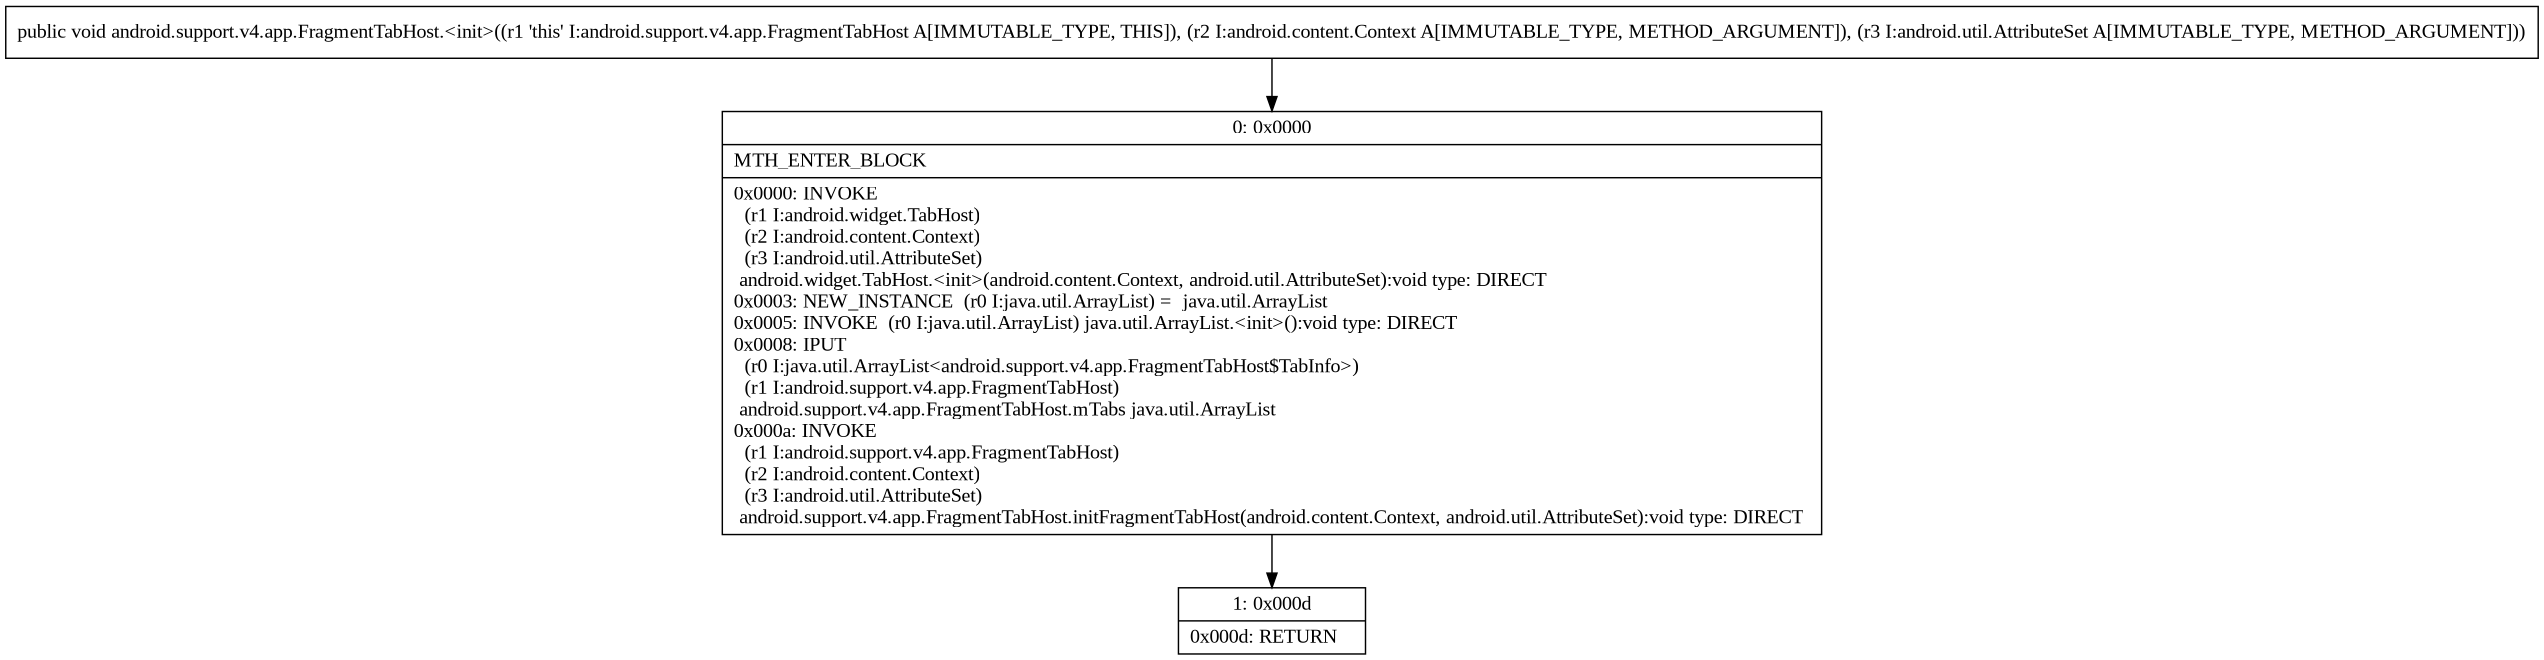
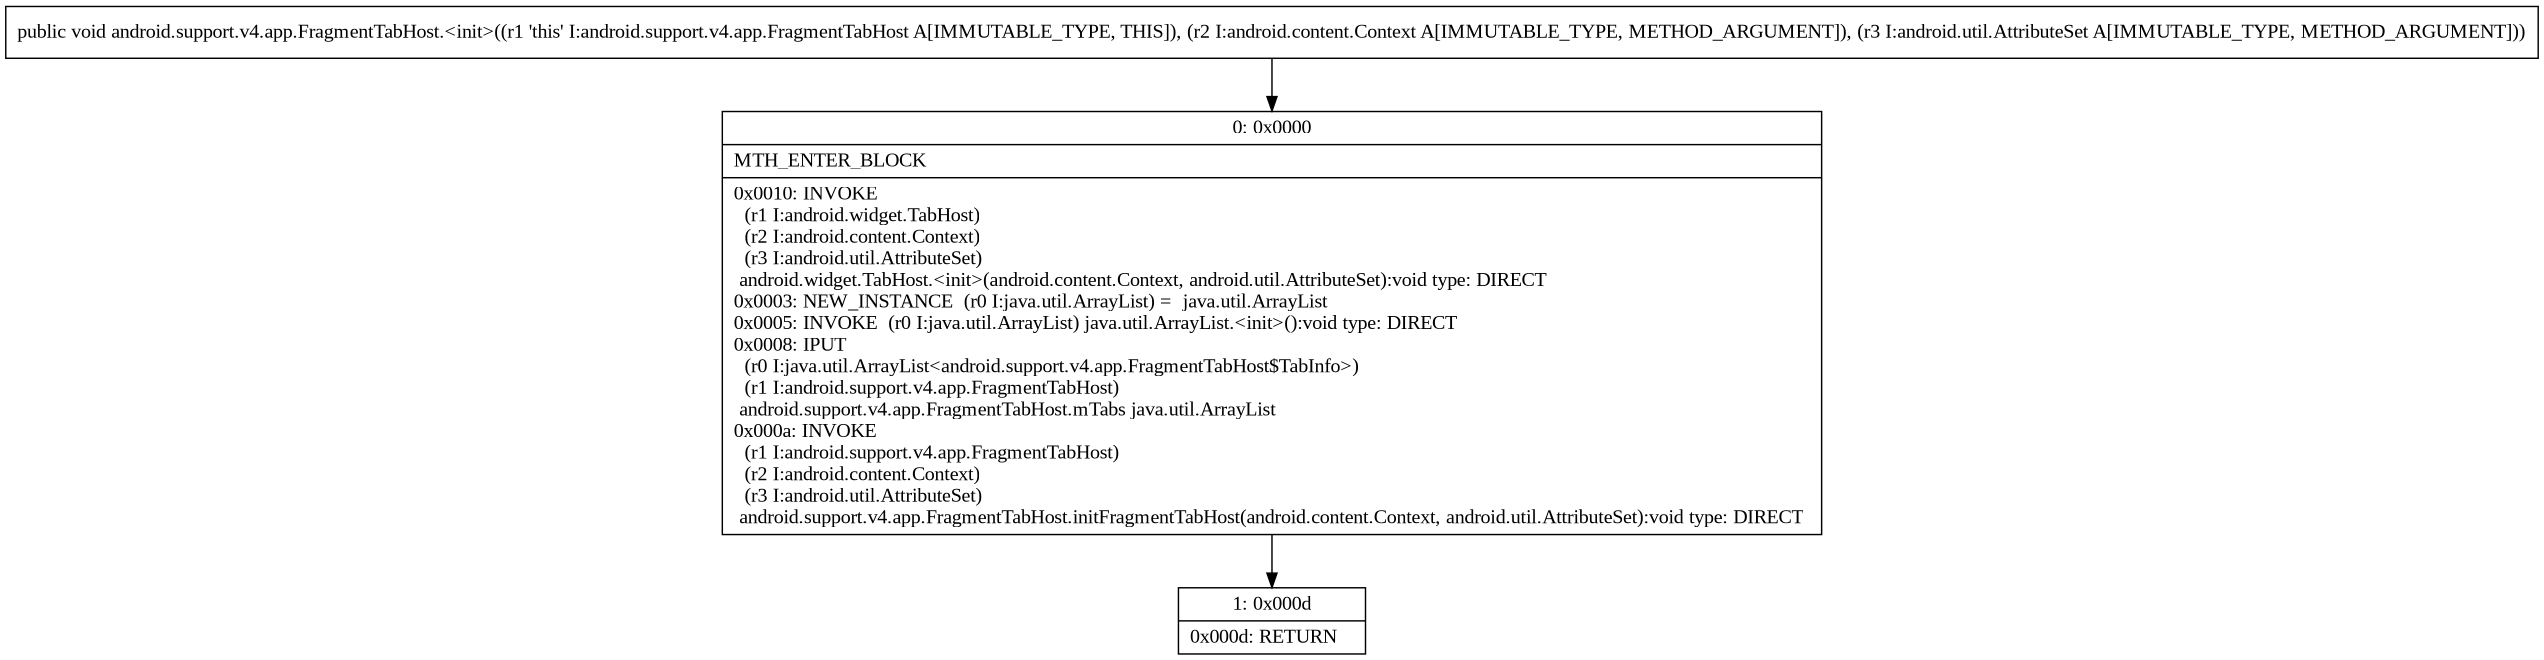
(812, 194) -> (812, 194)
